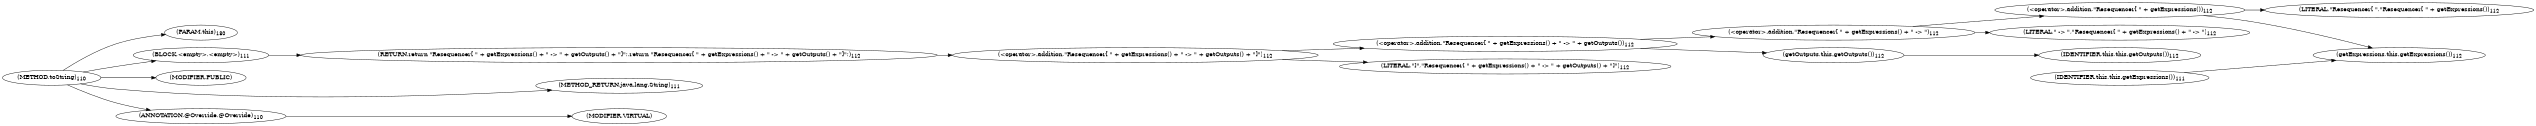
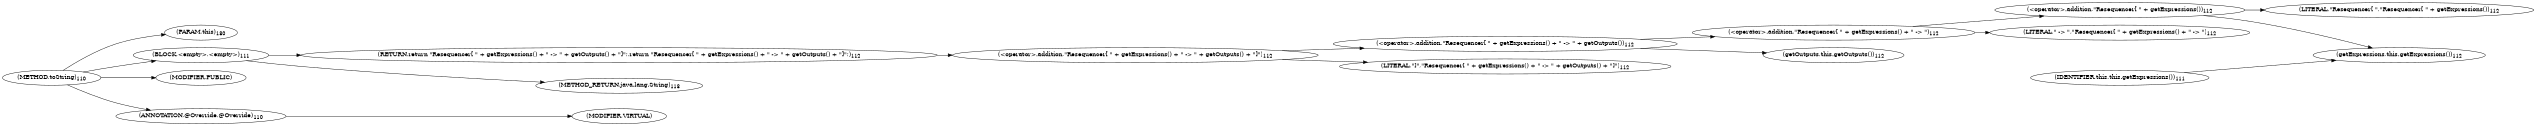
(2120, 55) -> none
(675, 85) -> (675, 85)
(314, 97) -> (393, 74)
